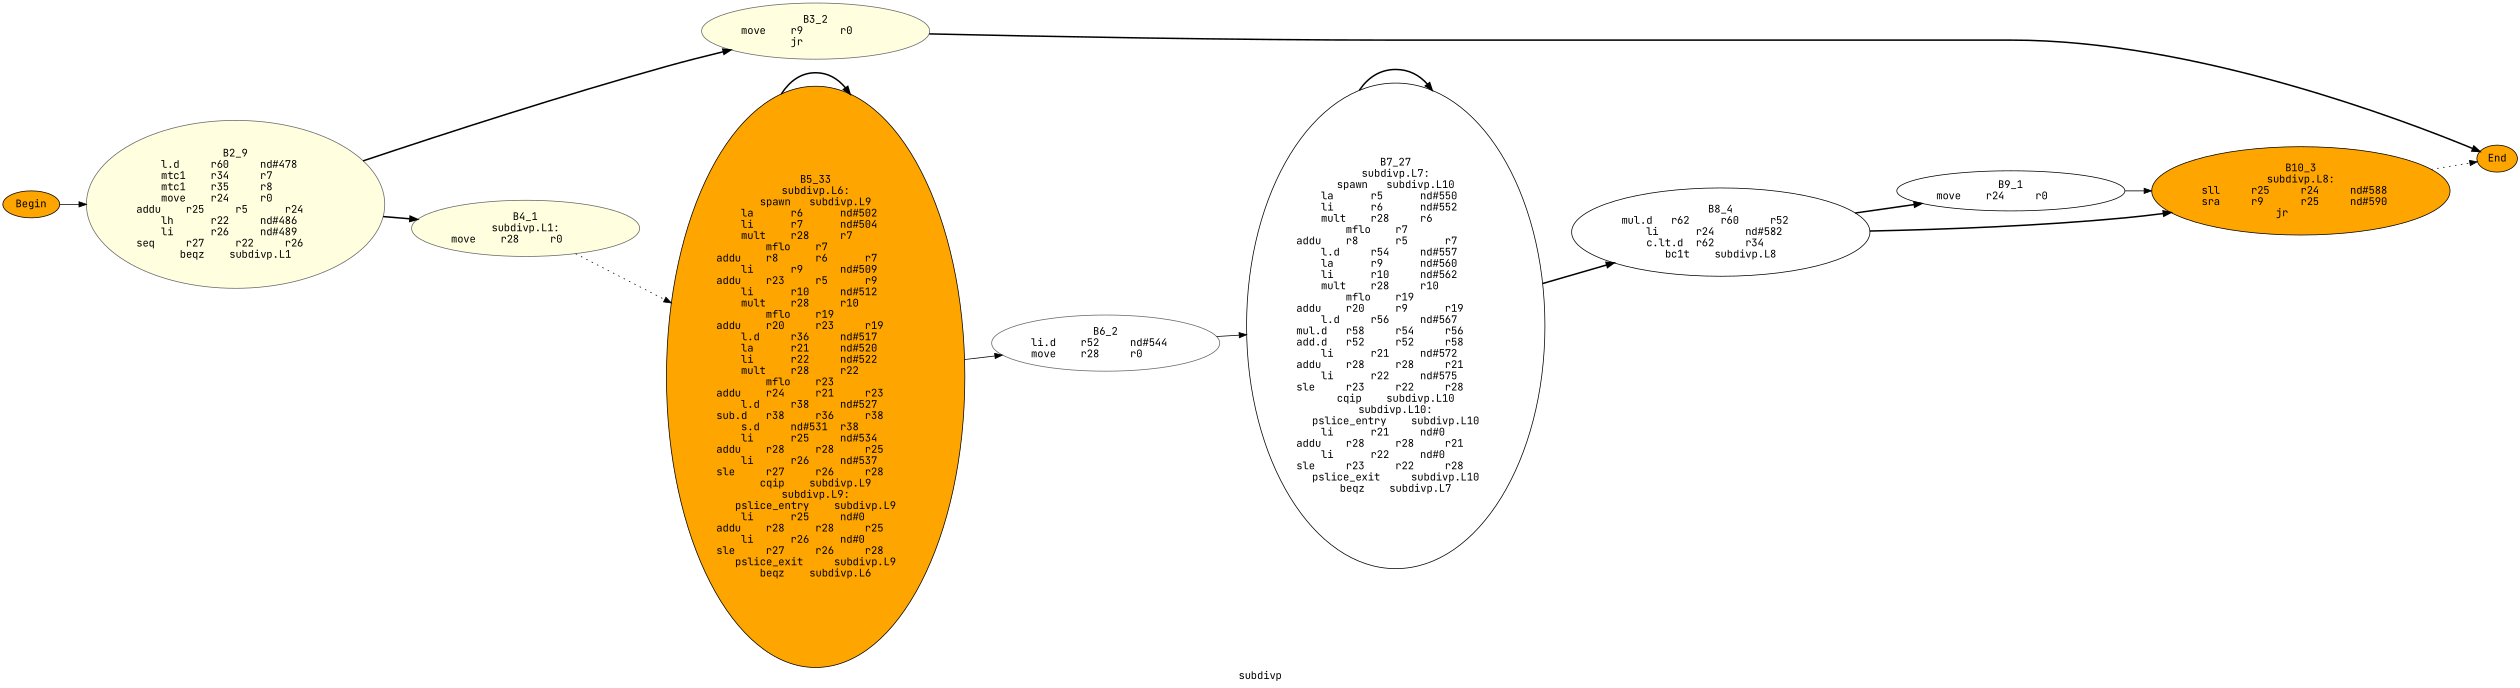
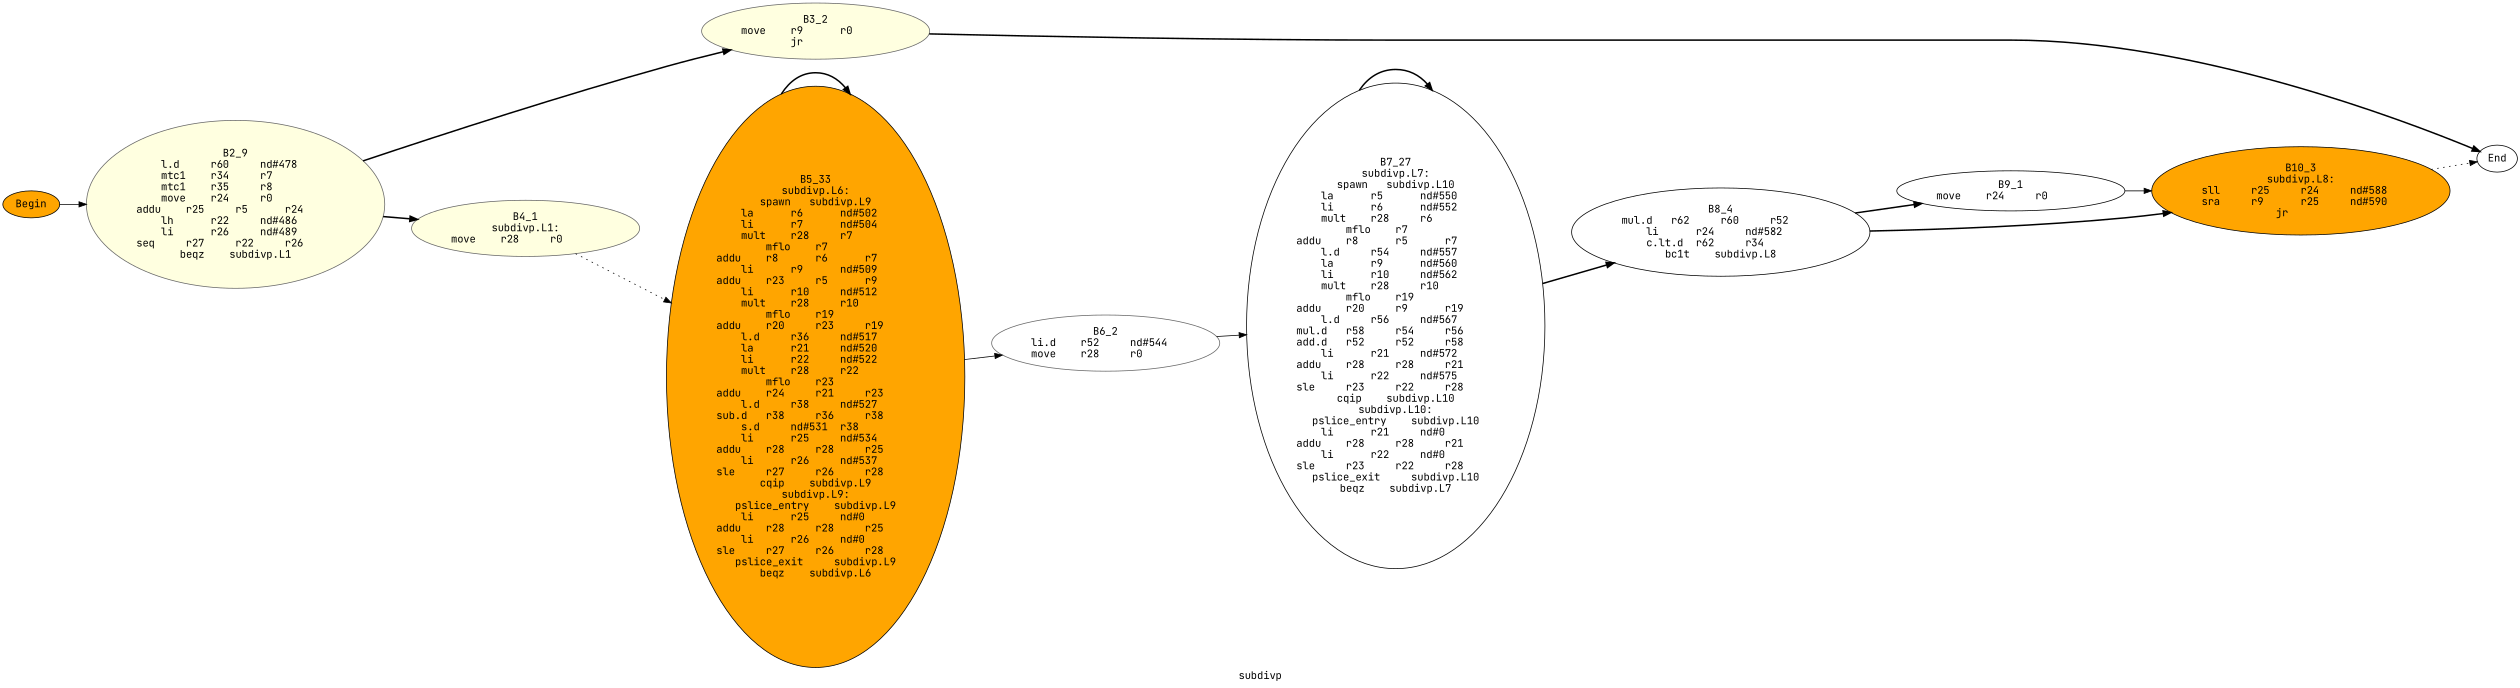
(2497, 159) -> (2497, 159)
